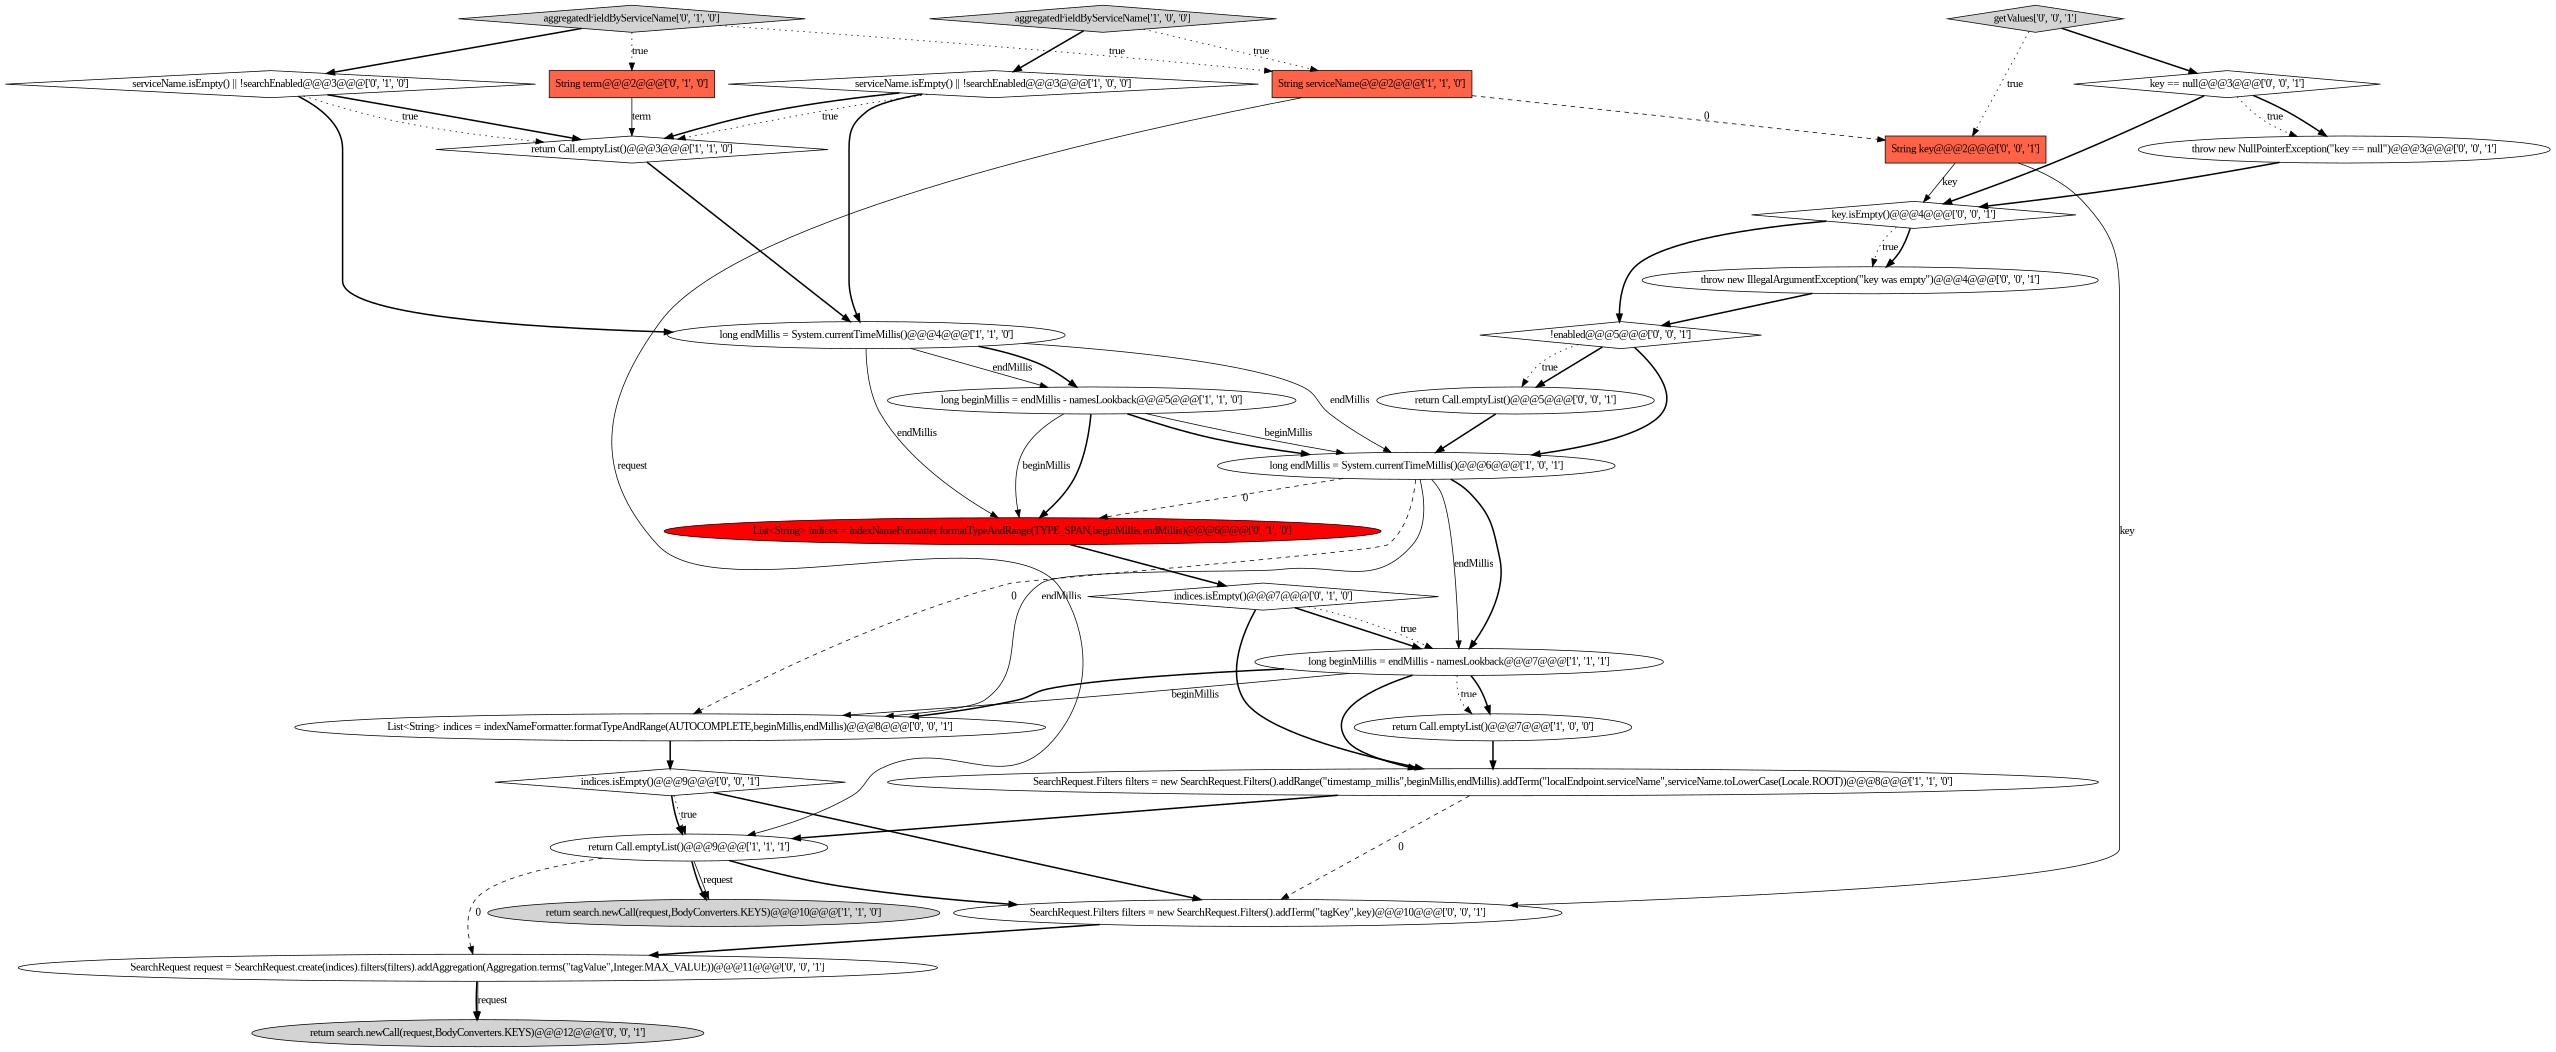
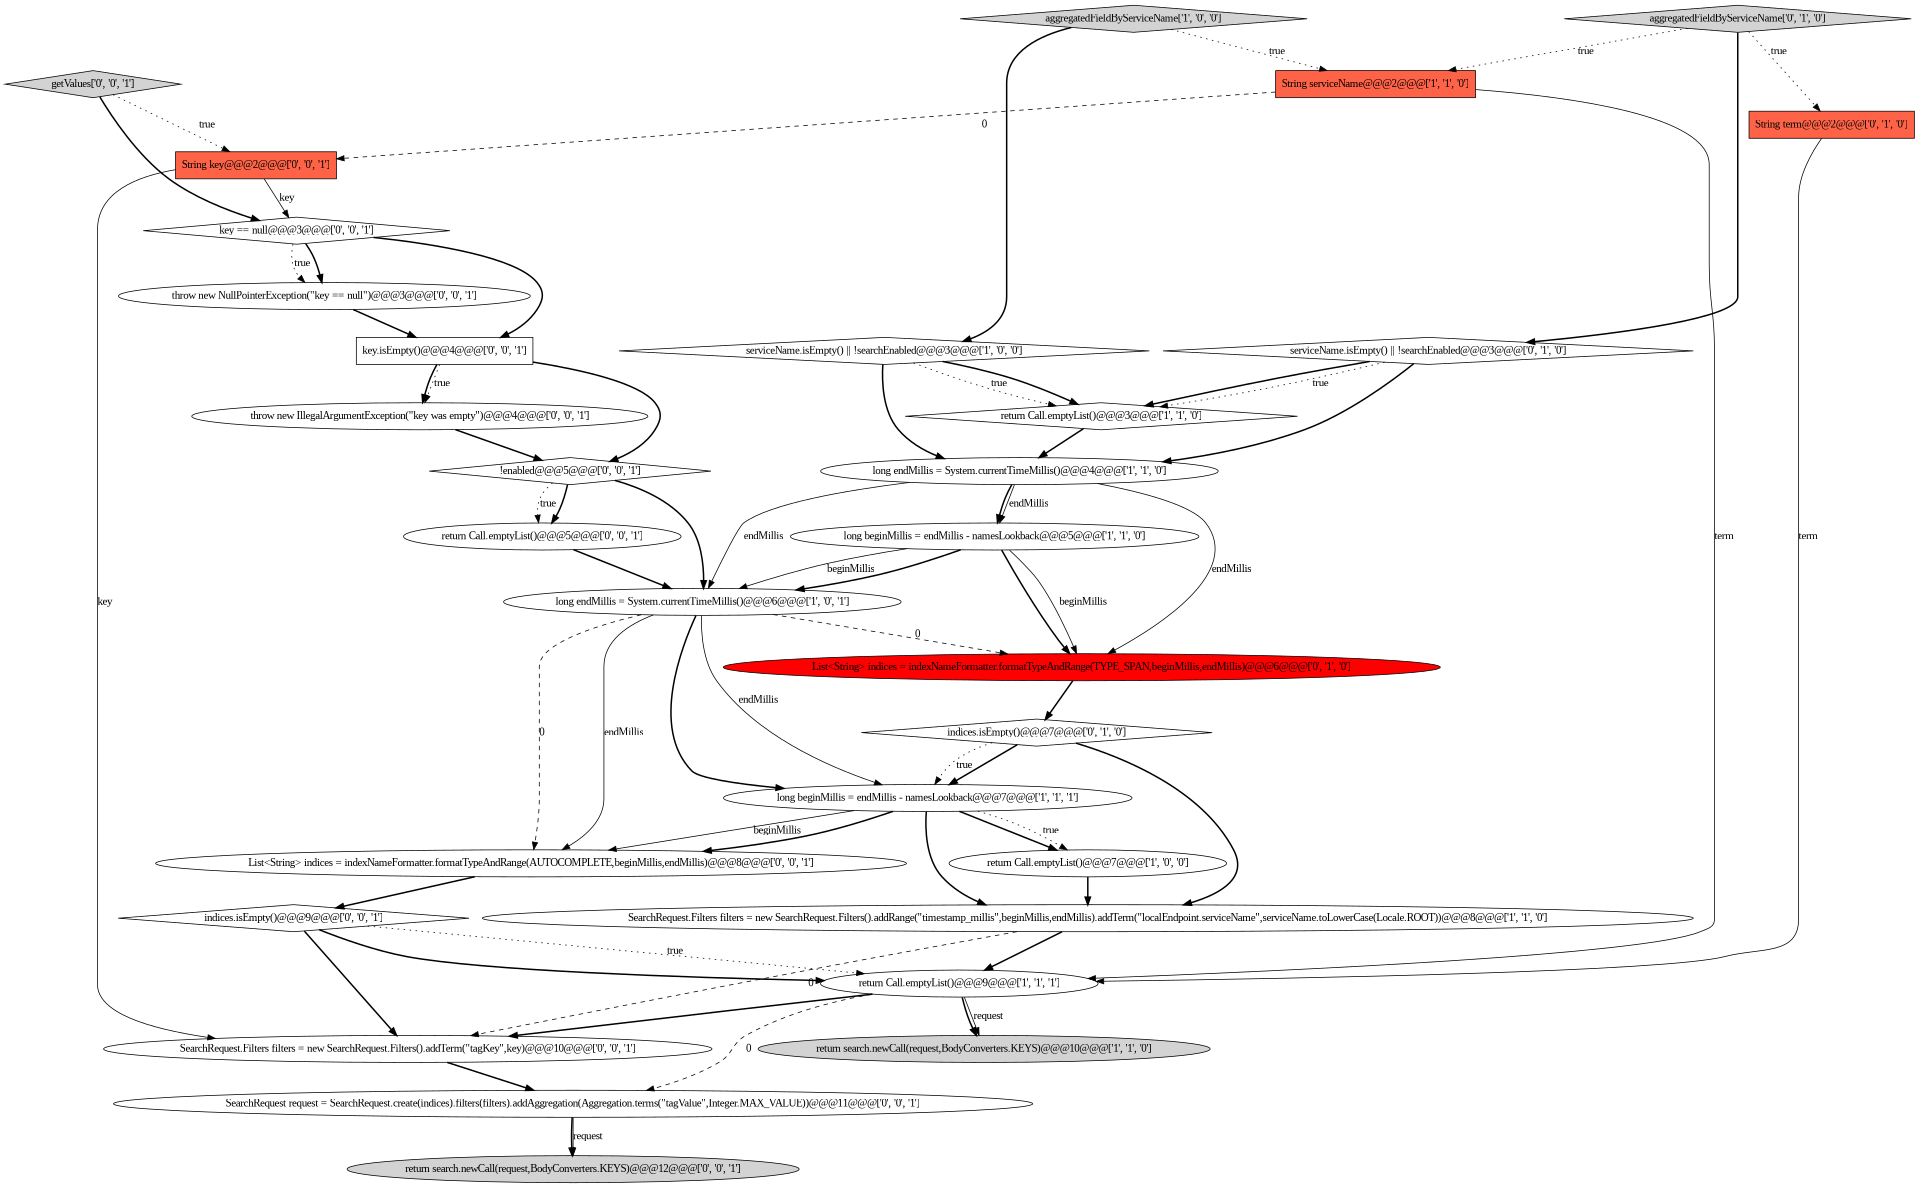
(632, 113) -> (1799, 883)
(1942, 180) -> (274, 195)
(1914, 215) -> (445, 351)
(633, 466) -> (1724, 536)
